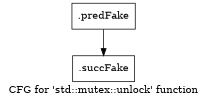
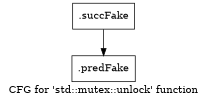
(104, 39) -> (104, 39)
